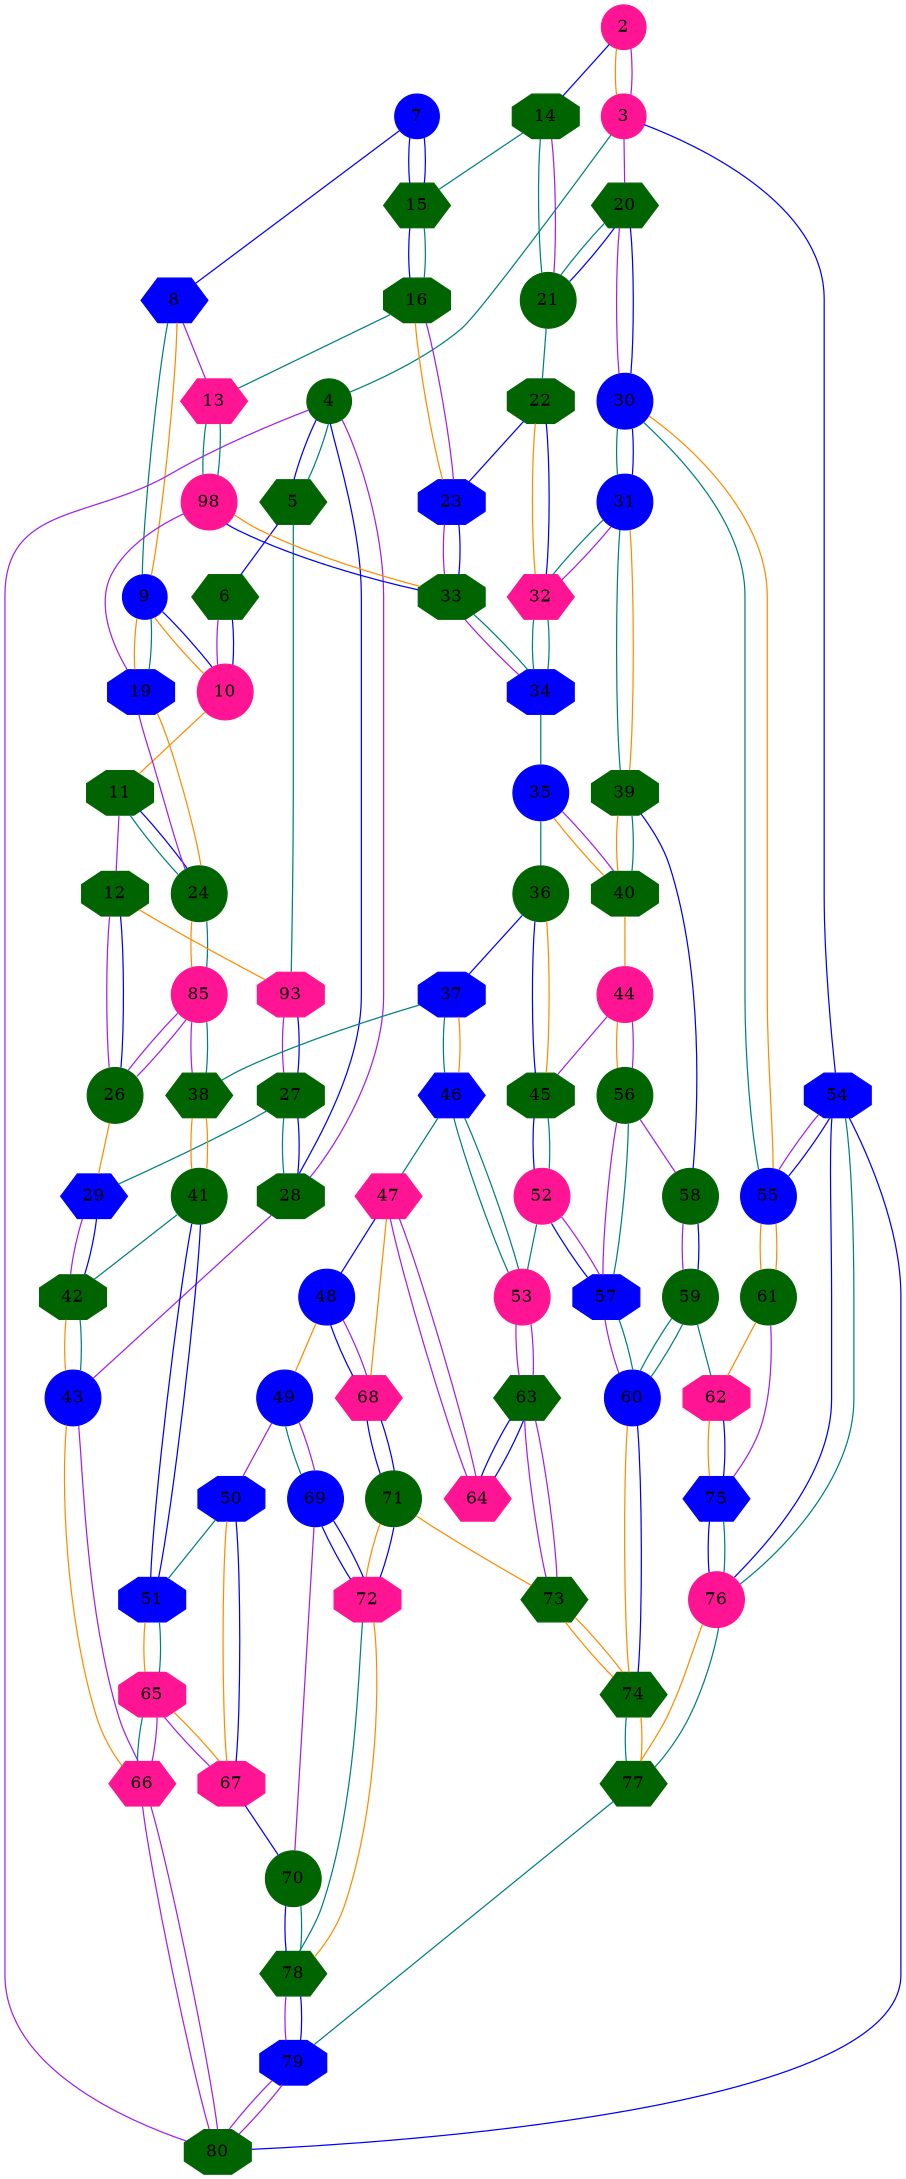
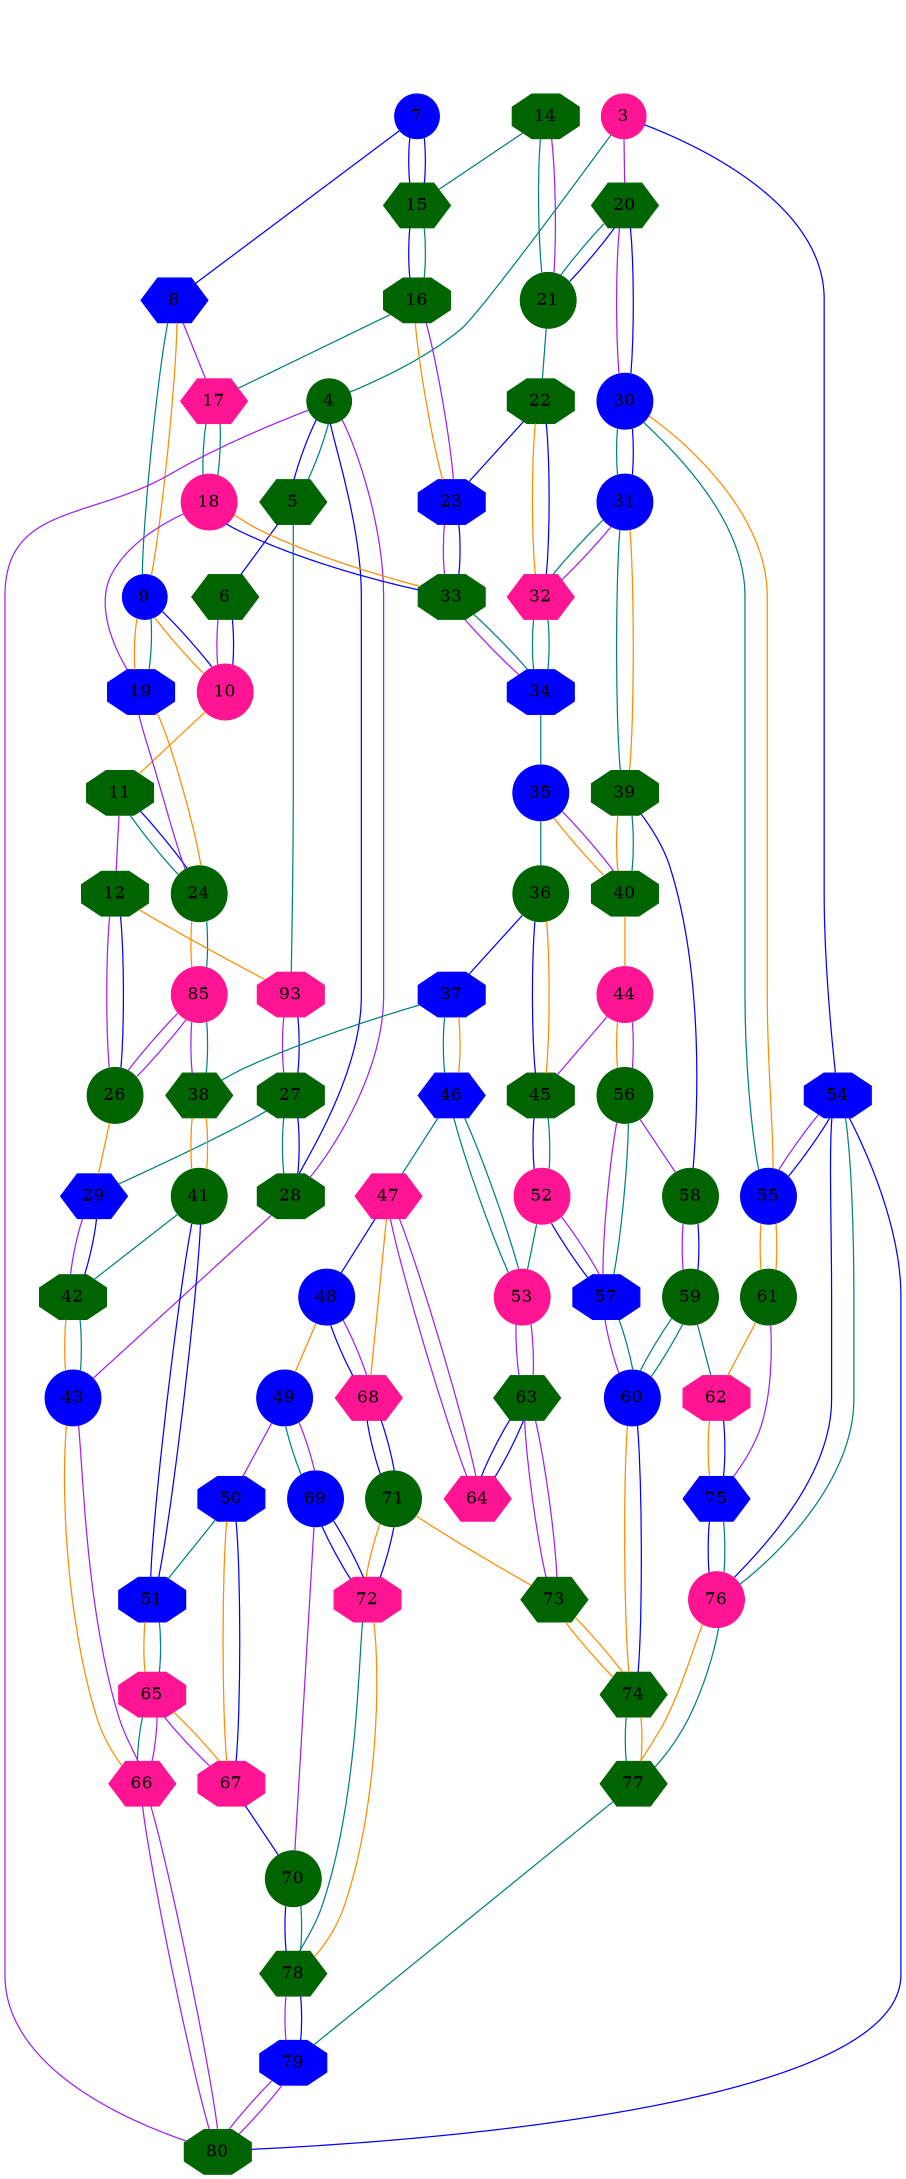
(624, 27) -> none
(214, 401) -> (214, 401)
(209, 502) -> (209, 502)
